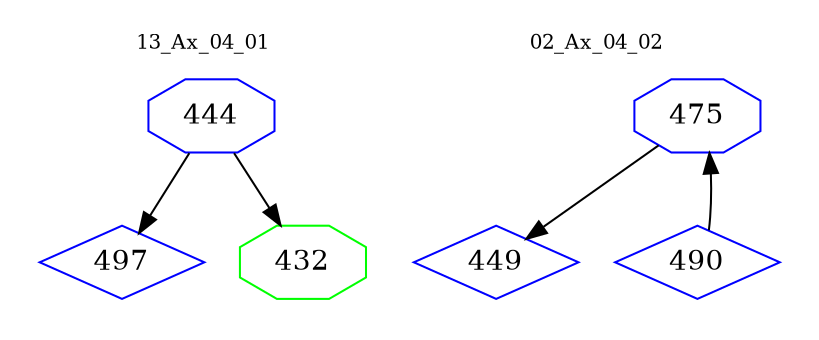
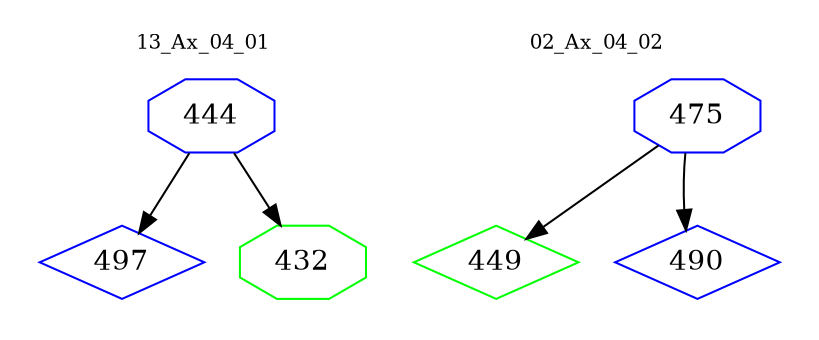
(711, 202) -> (684, 181)
(496, 262) -> (496, 262)
